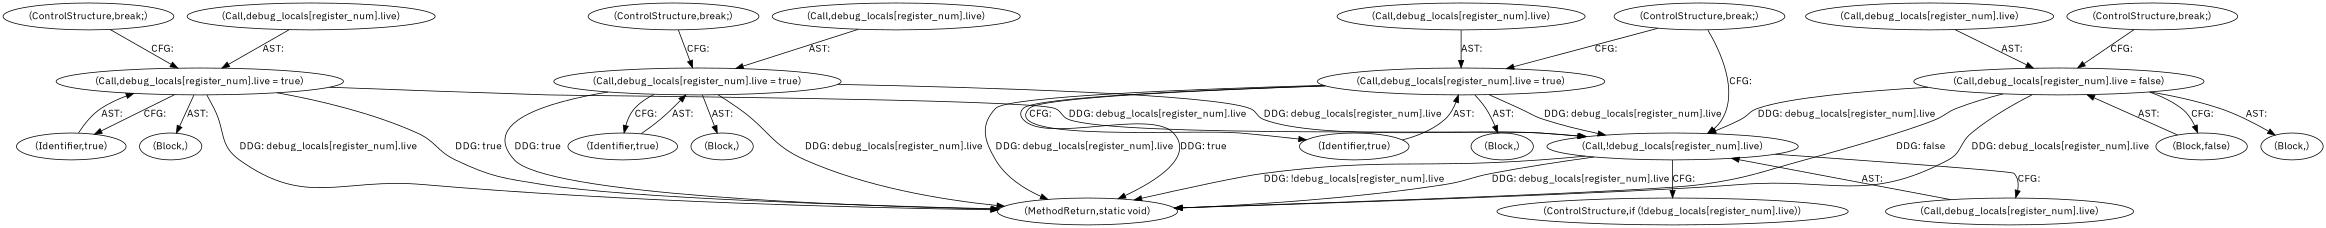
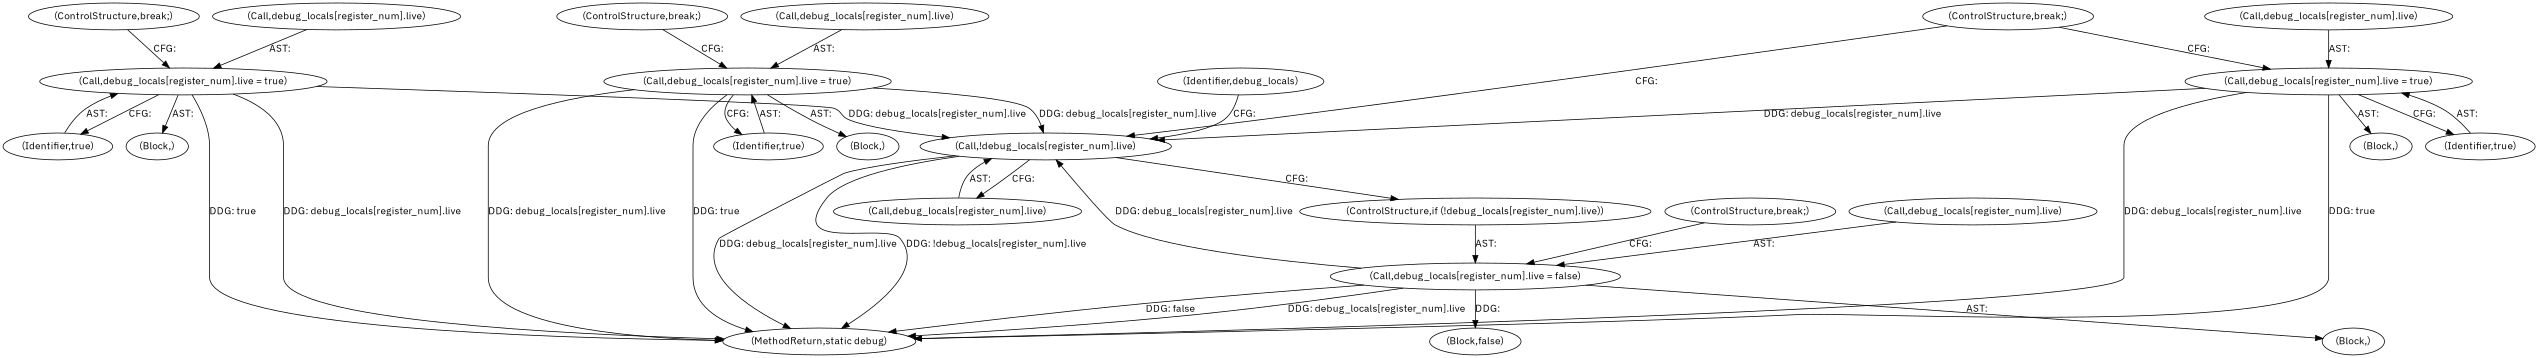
none -> (1241, 81)
(2204, 114) -> (1489, 309)
(2136, 116) -> (1475, 240)
(1088, 211) -> (819, 341)
